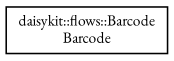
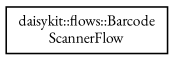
(87, 30) -> (87, 30)
